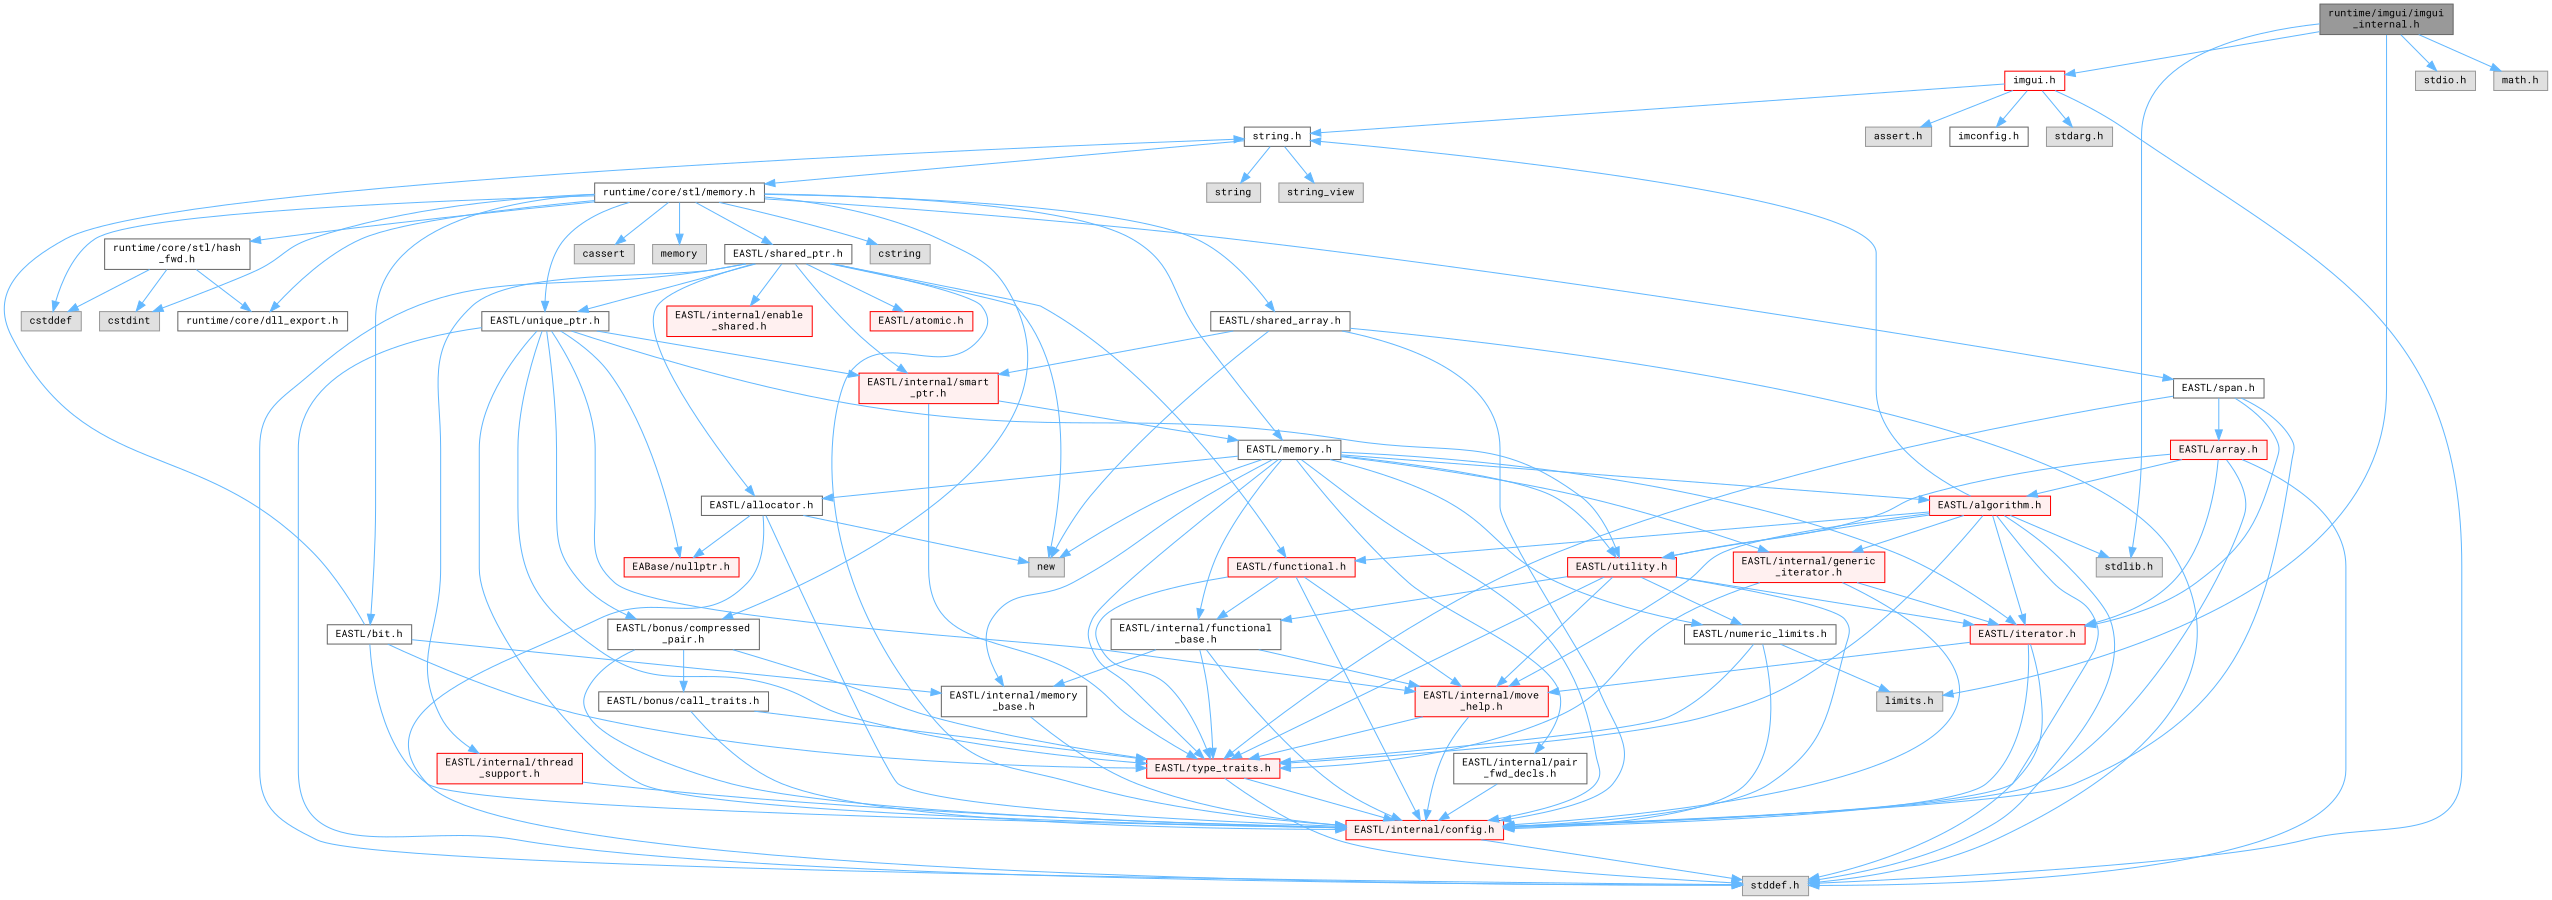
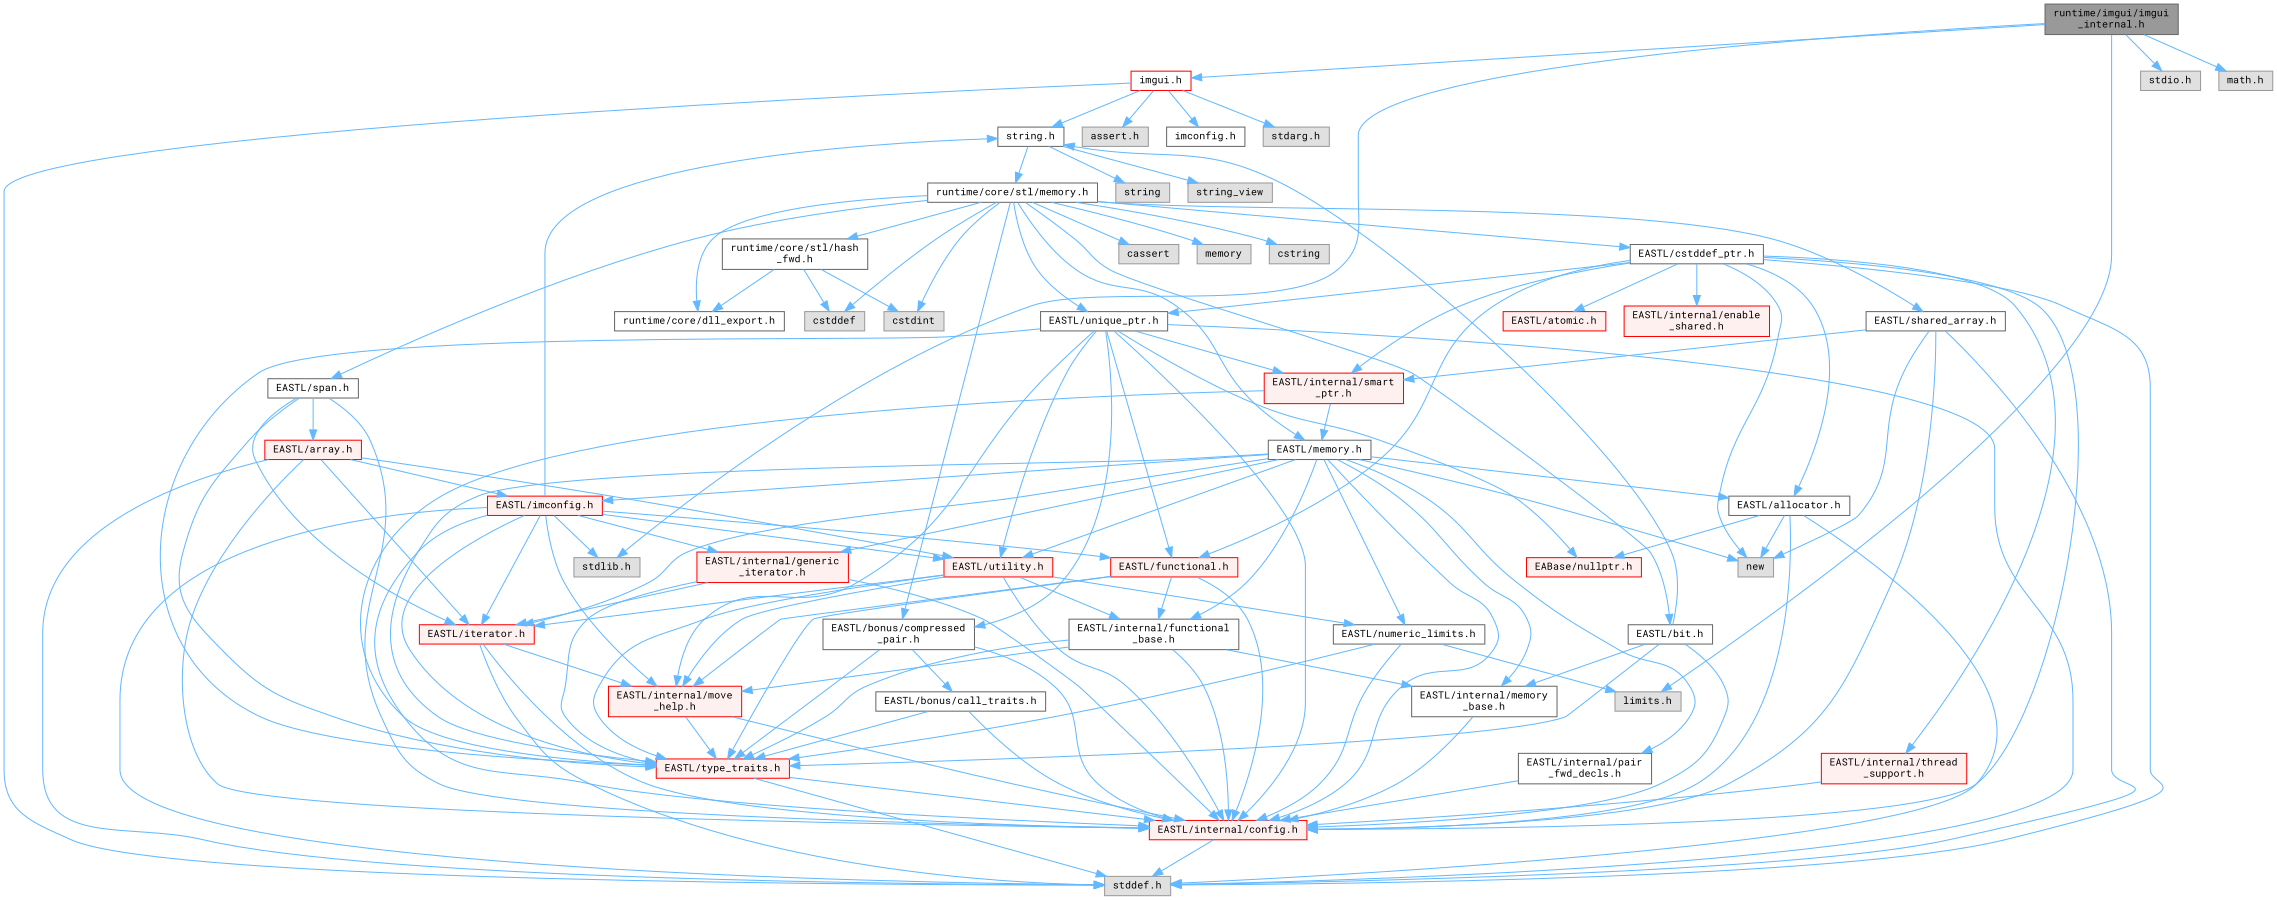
(788, 254) -> (1697, 254)
none -> (1138, 439)
(1990, 506) -> (545, 506)
